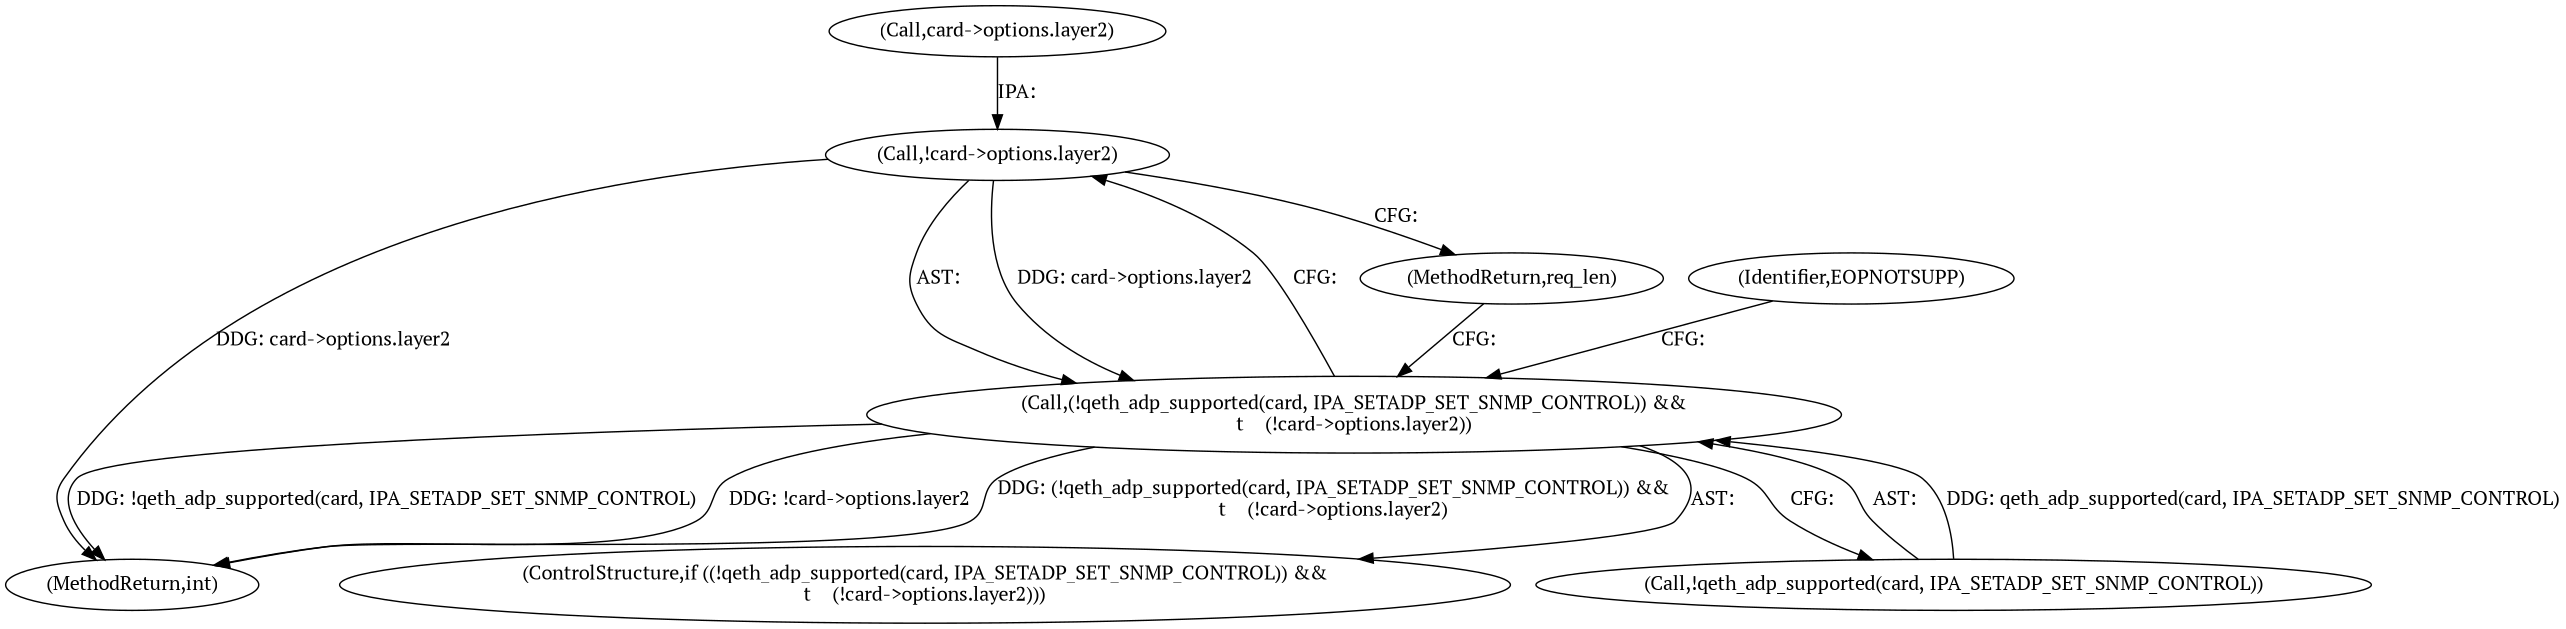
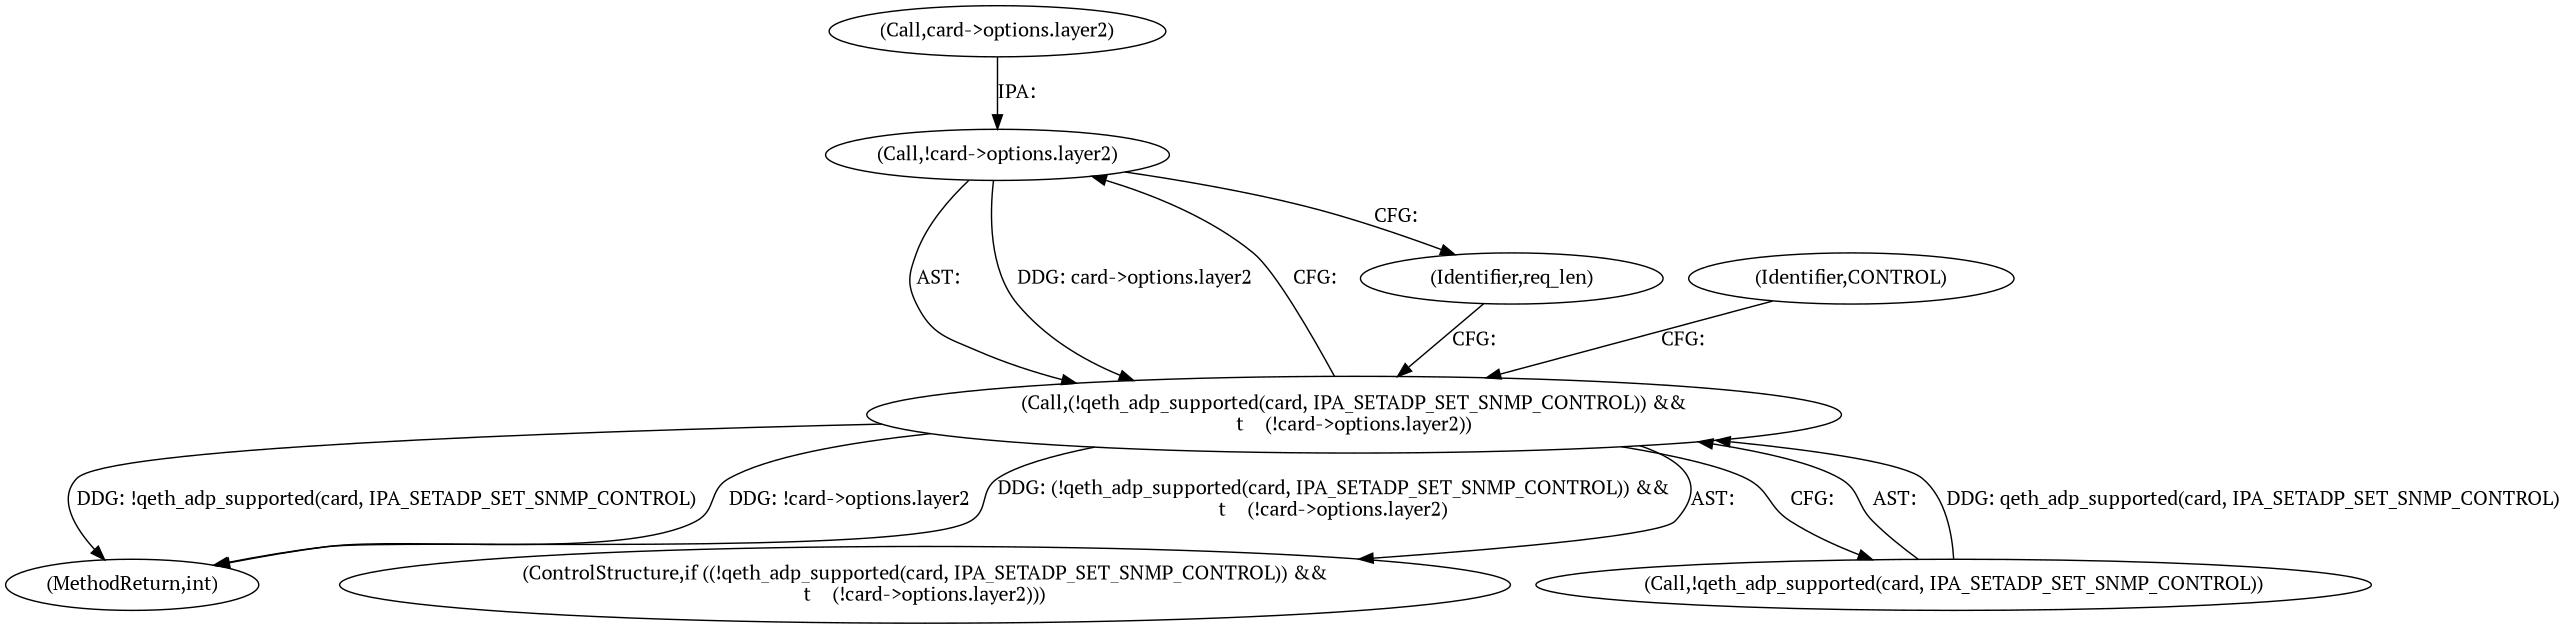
(373, 255) -> none
(1512, 278) -> (1512, 278)
(1851, 278) -> (1851, 278)
